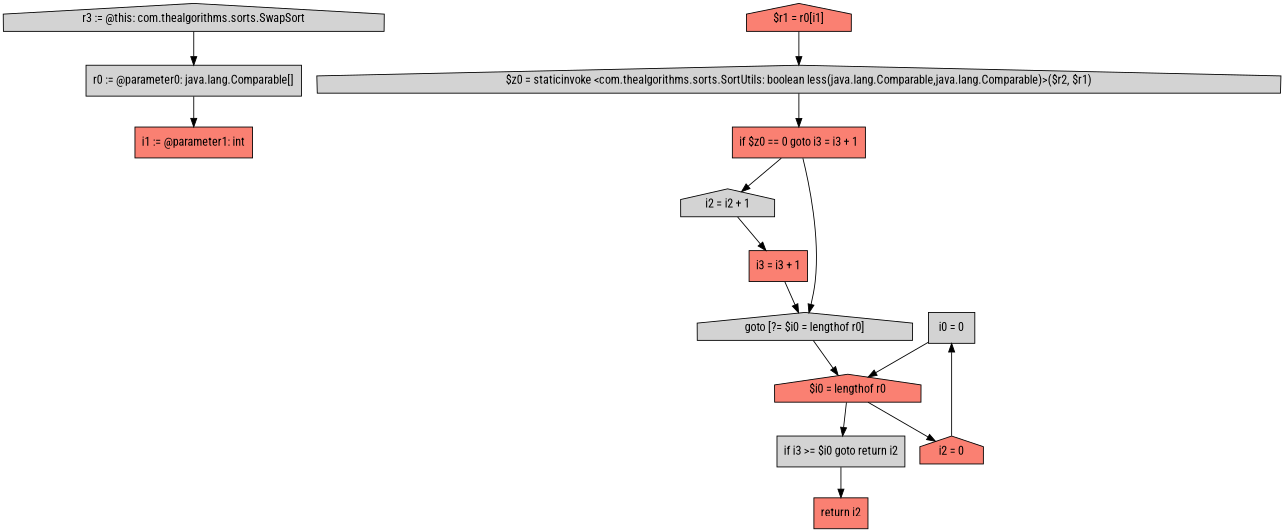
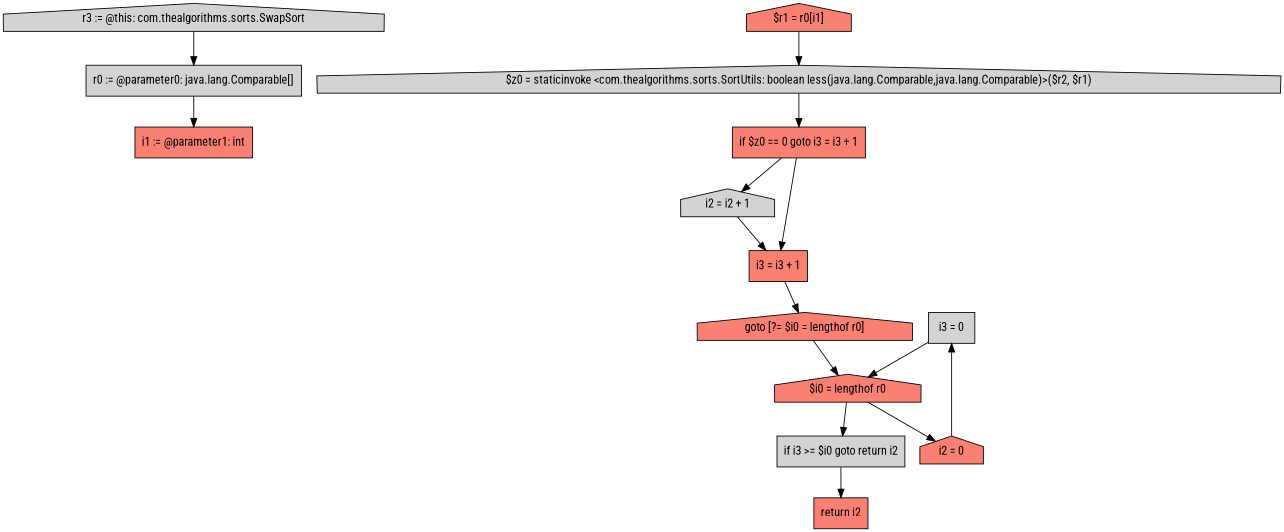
(815, 231) -> (789, 200)
(805, 328) -> (805, 328)
(952, 328) -> (952, 328)
